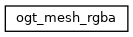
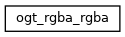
(67, 19) -> (63, 19)
